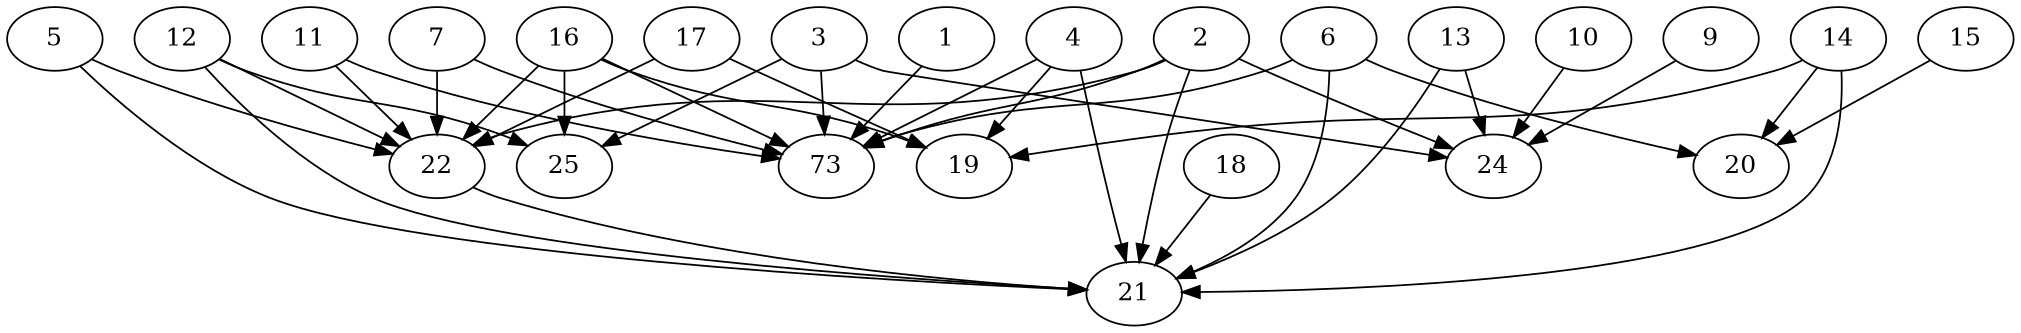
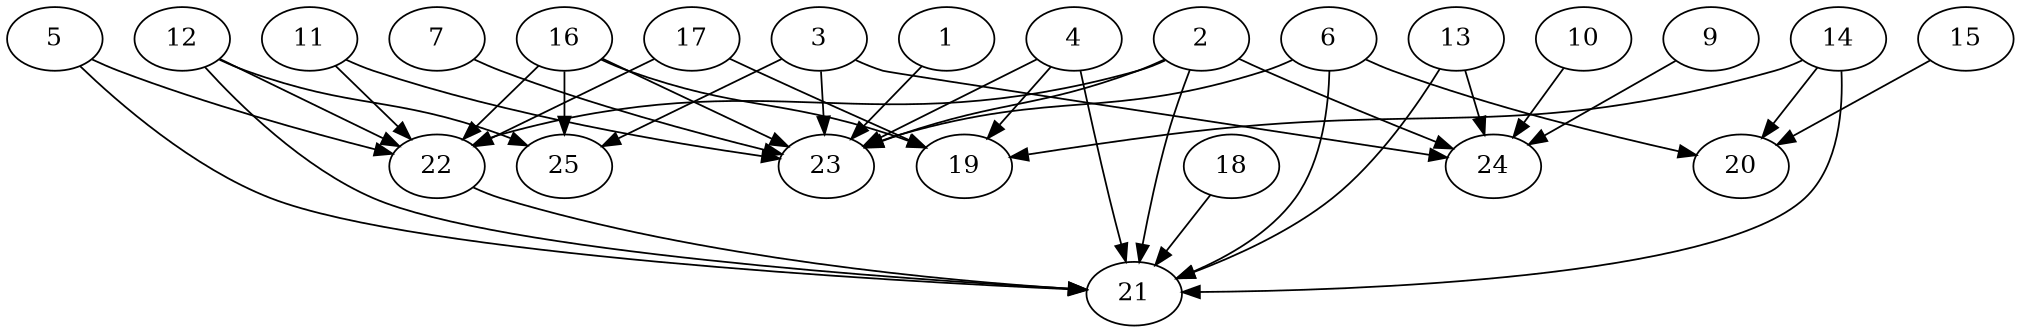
(437, 102) -> none
(826, 166) -> (826, 166)
